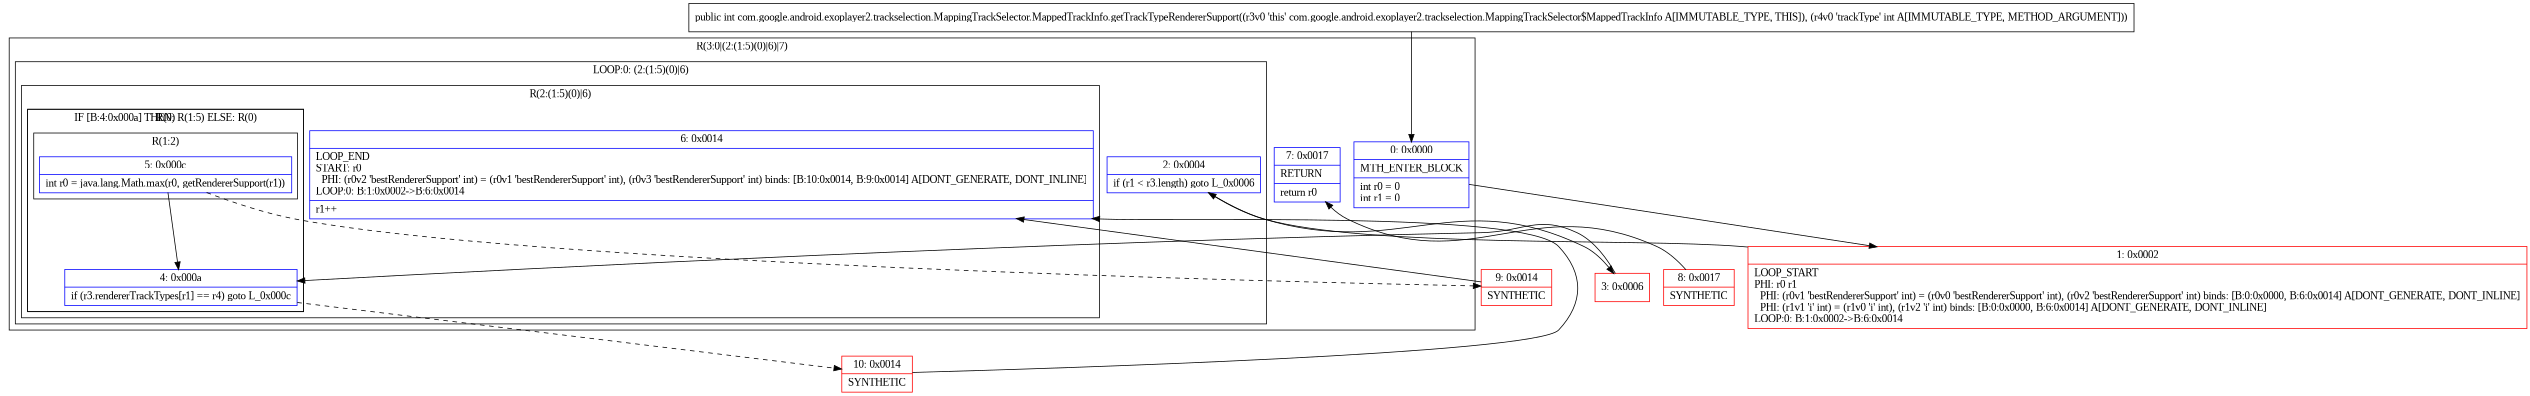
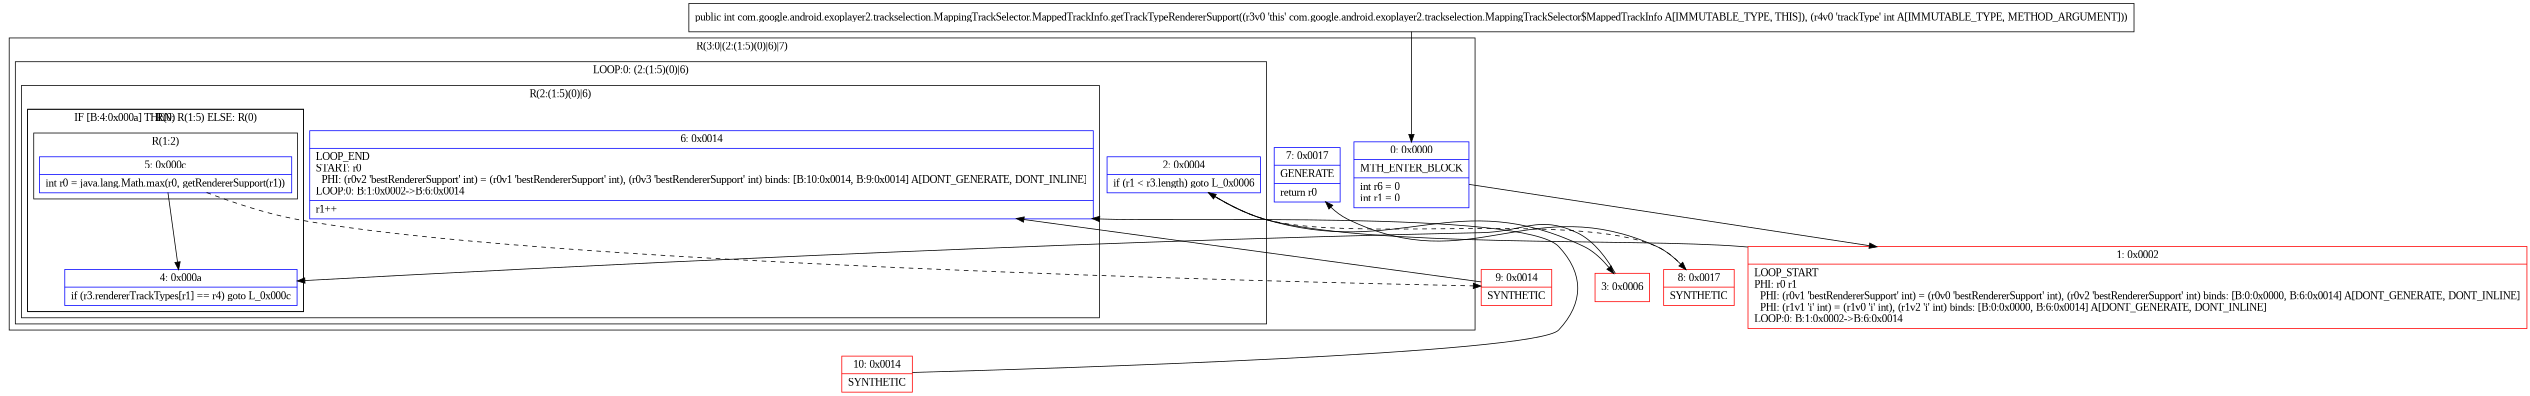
(1301, 174) -> (1307, 174)
(1380, 187) -> (1380, 187)
none -> (1445, 229)
(565, 335) -> none
